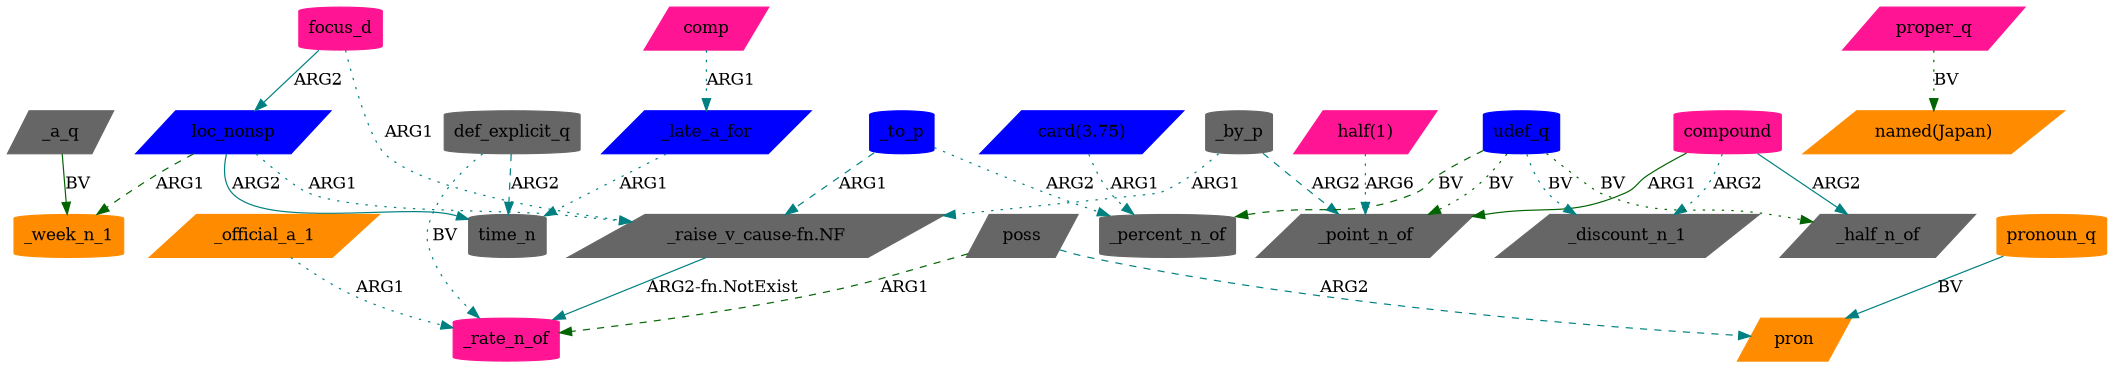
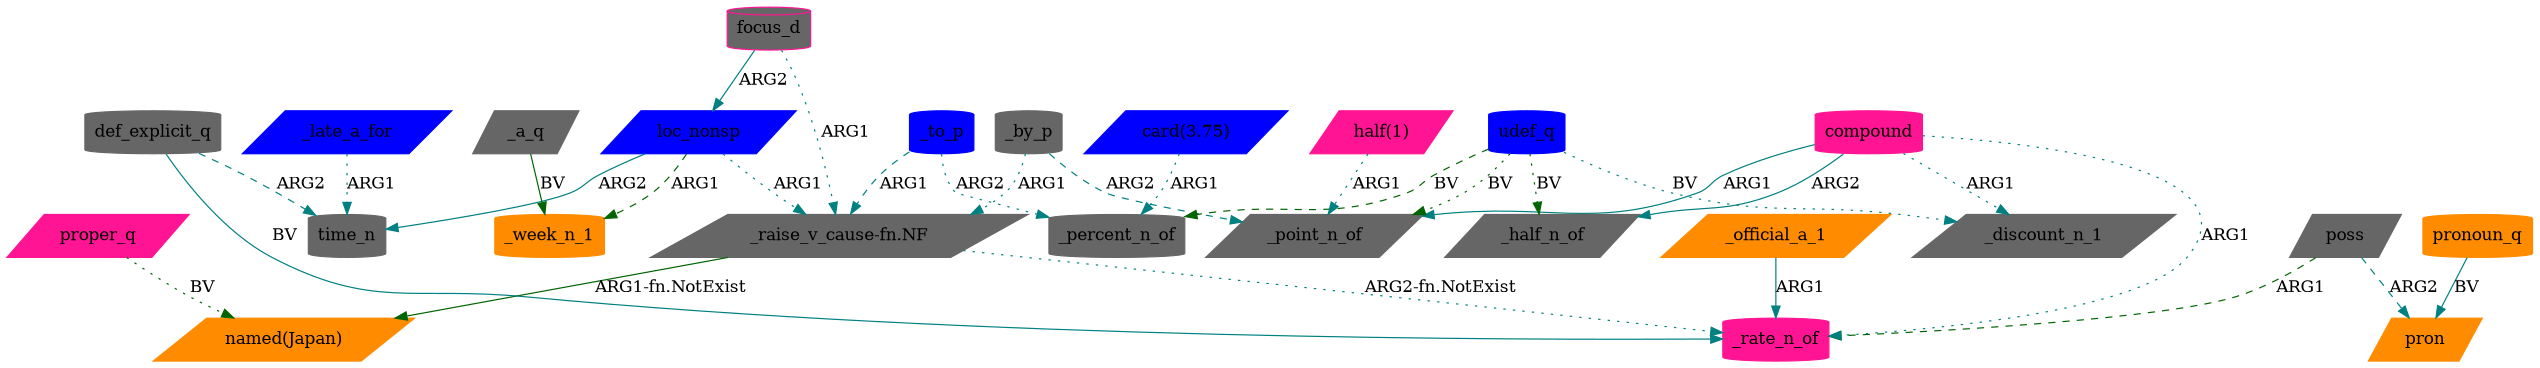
(341, 29) -> (769, 29)
(706, 29) -> none
(1390, 184) -> (1377, 184)
(1738, 184) -> (1991, 184)
(1592, 204) -> (1631, 210)
(428, 229) -> (913, 323)
none -> (2180, 263)
(635, 286) -> (1337, 291)
none -> (568, 287)
(362, 299) -> (1776, 282)
